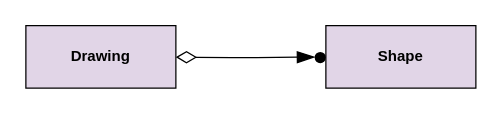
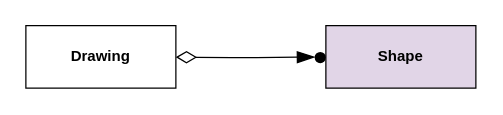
(101, 57) -> (101, 57)
